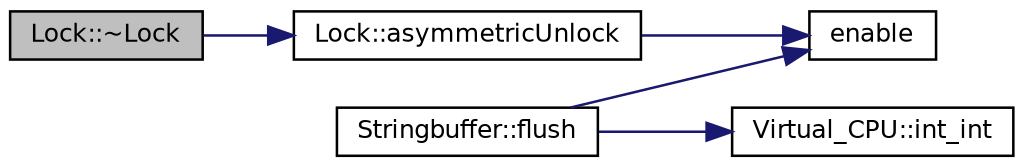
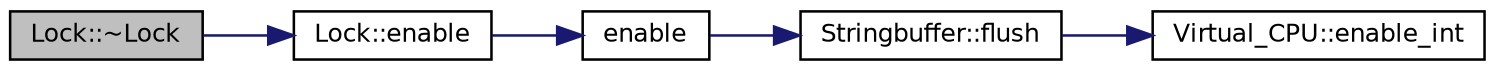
(467, 35) -> (393, 35)
(677, 82) -> (742, 35)
(873, 132) -> (1319, 35)
